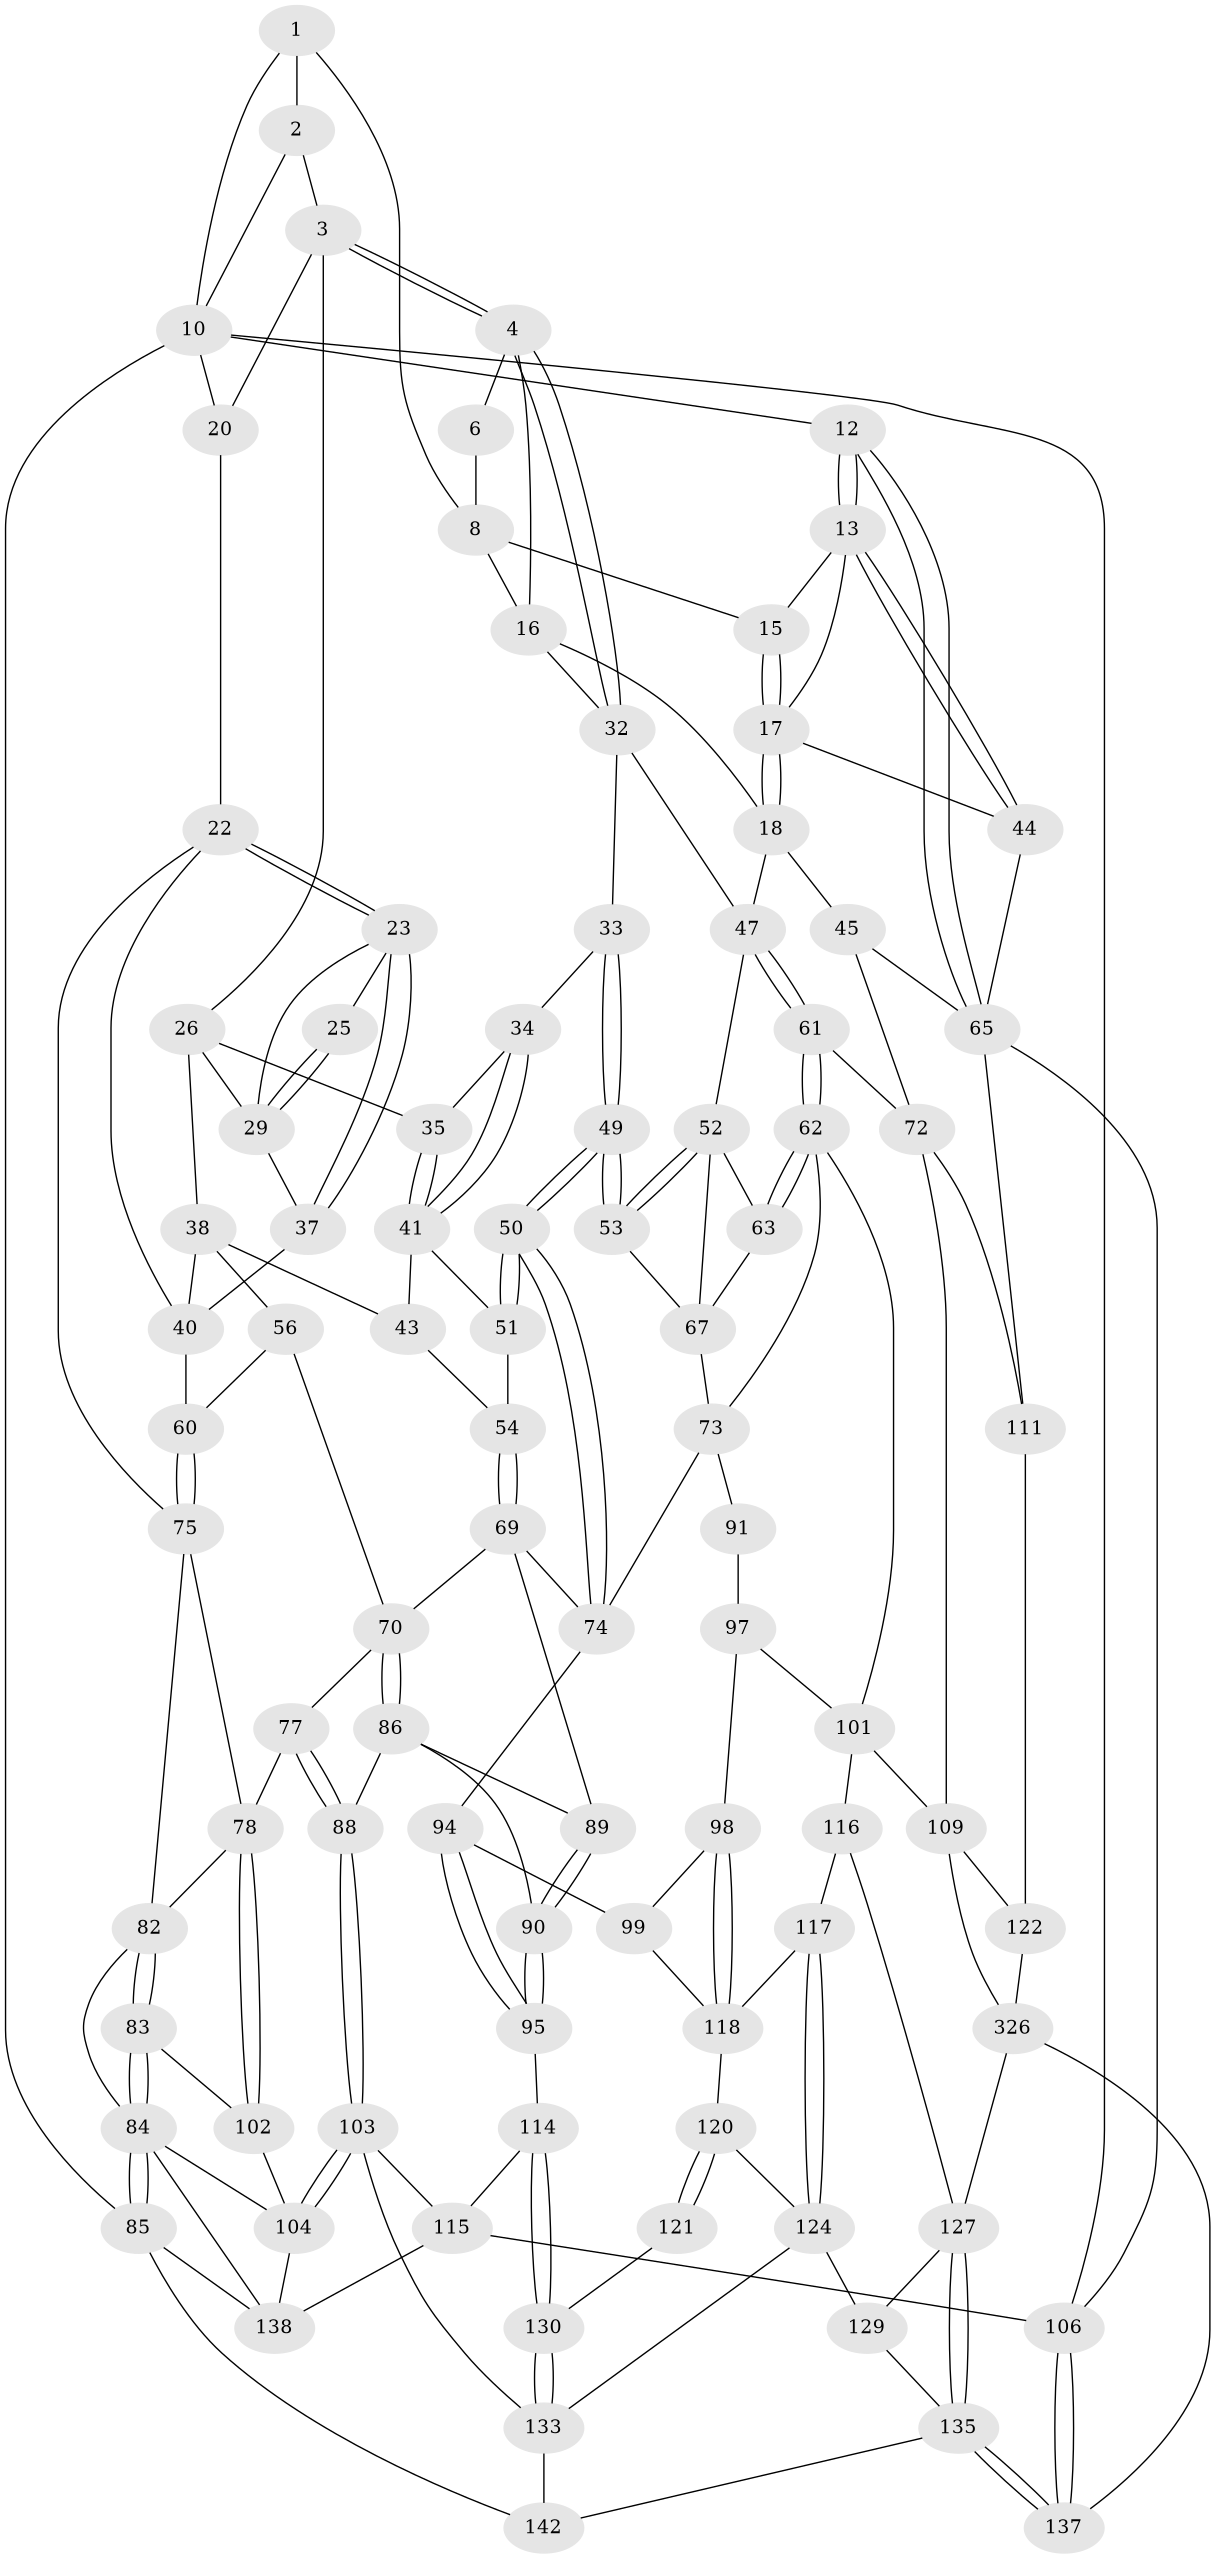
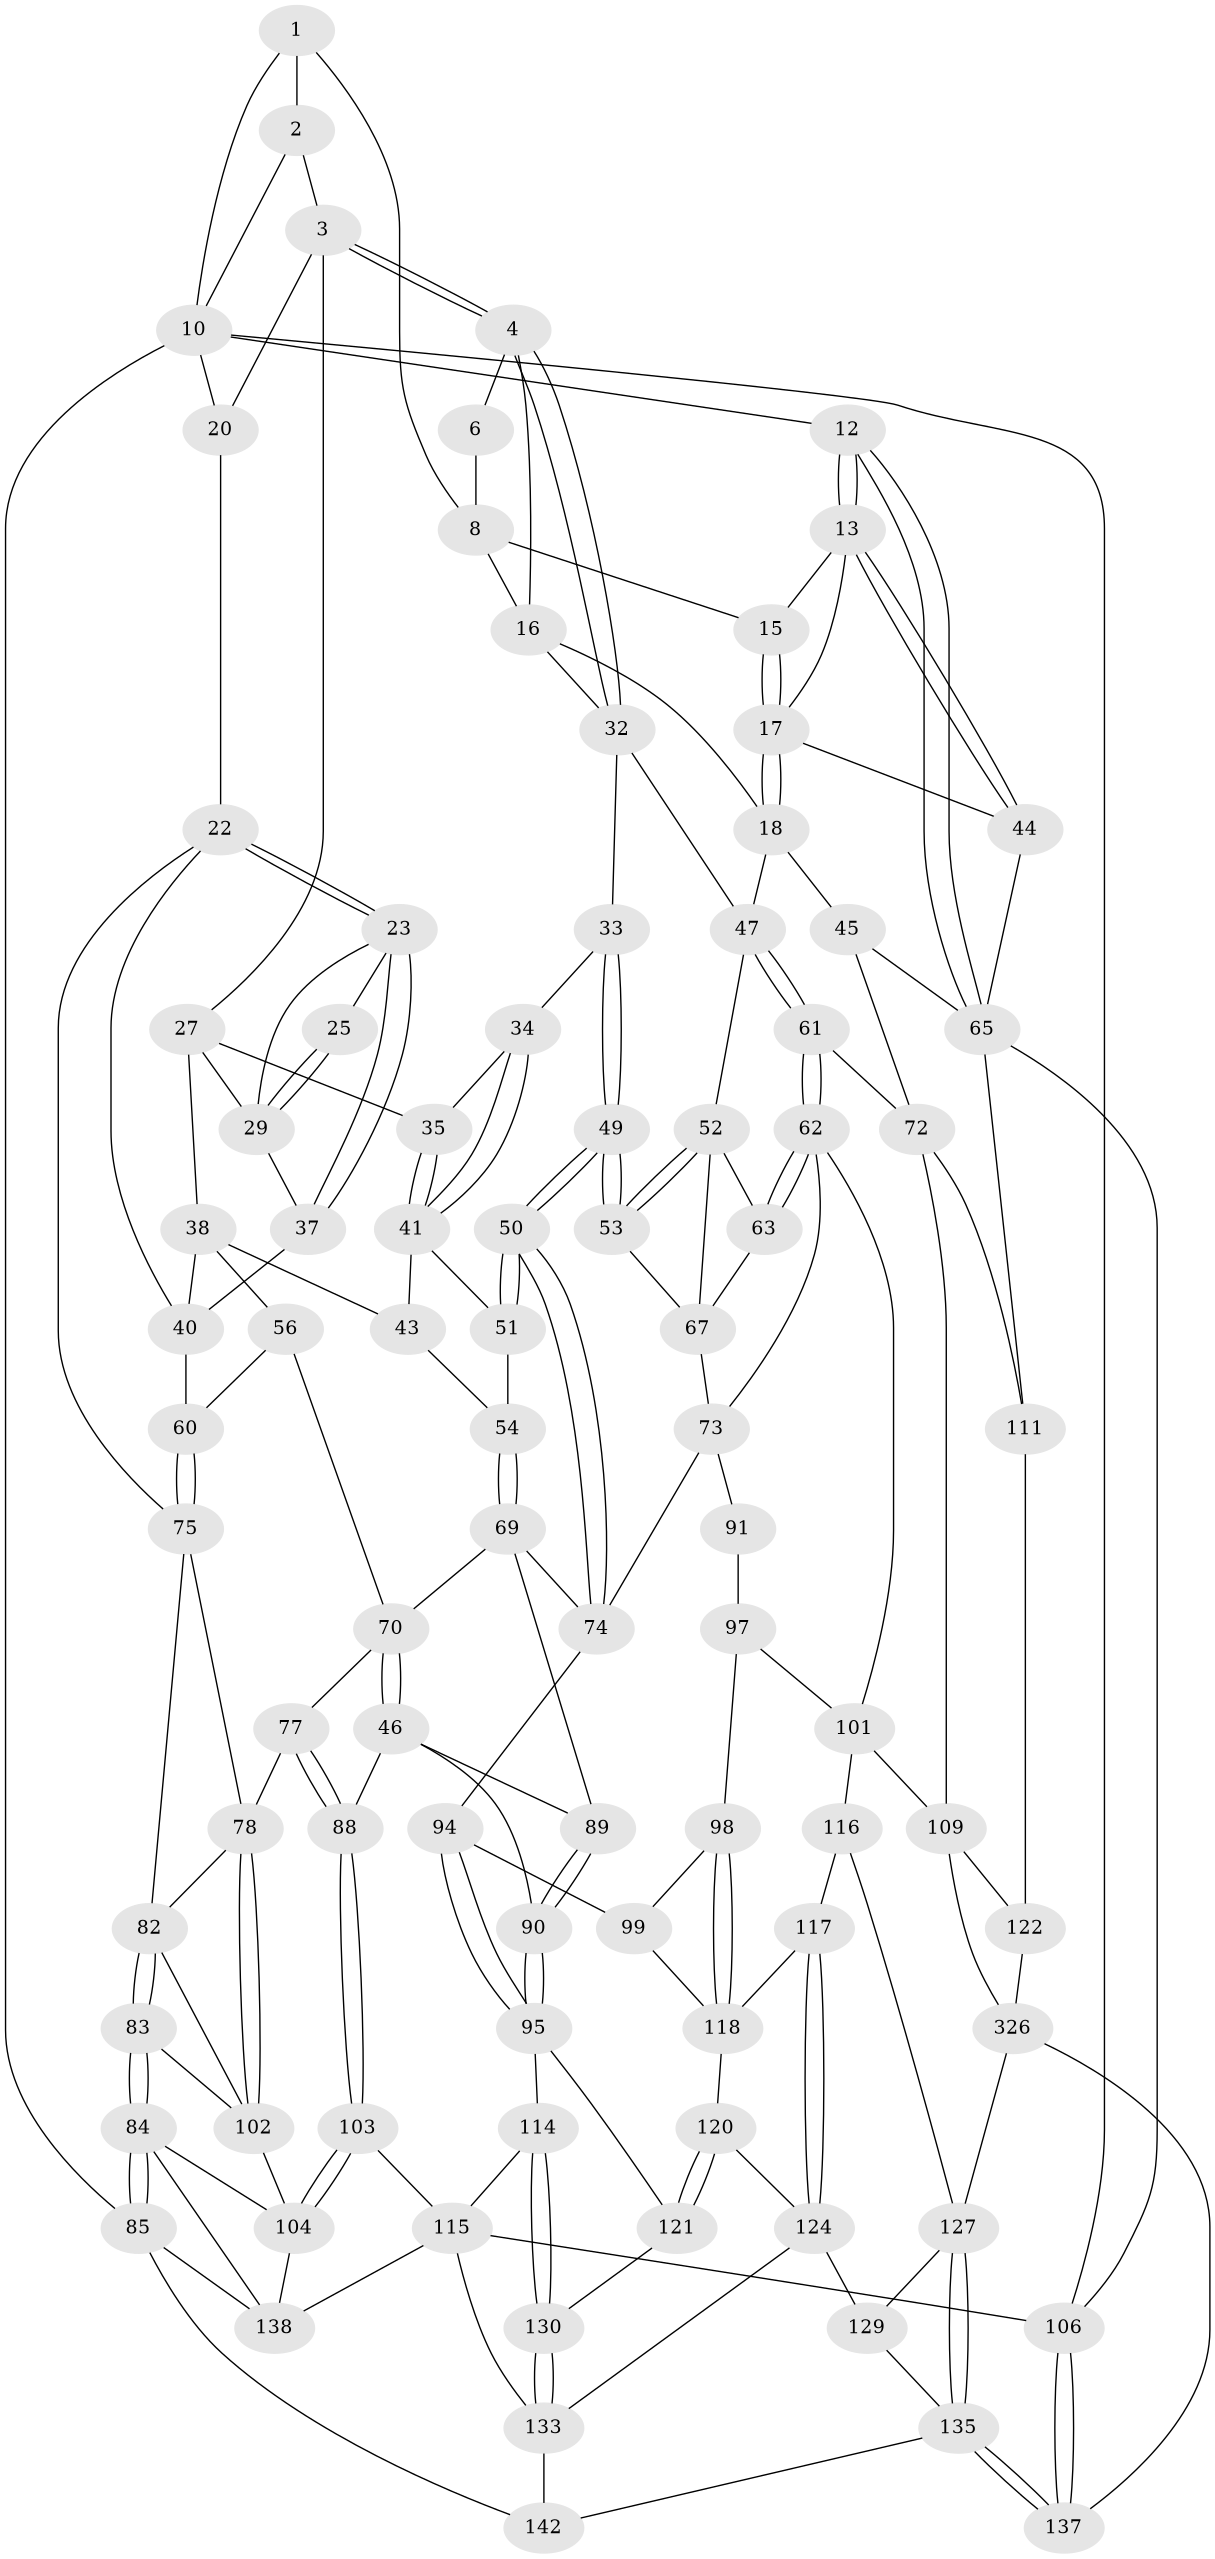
(187, 1030) -> (187, 1030)
(391, 1729) -> (391, 1729)
(84, 2026) -> (202, 2028)
none -> (608, 2127)
(421, 2294) -> (482, 2334)
